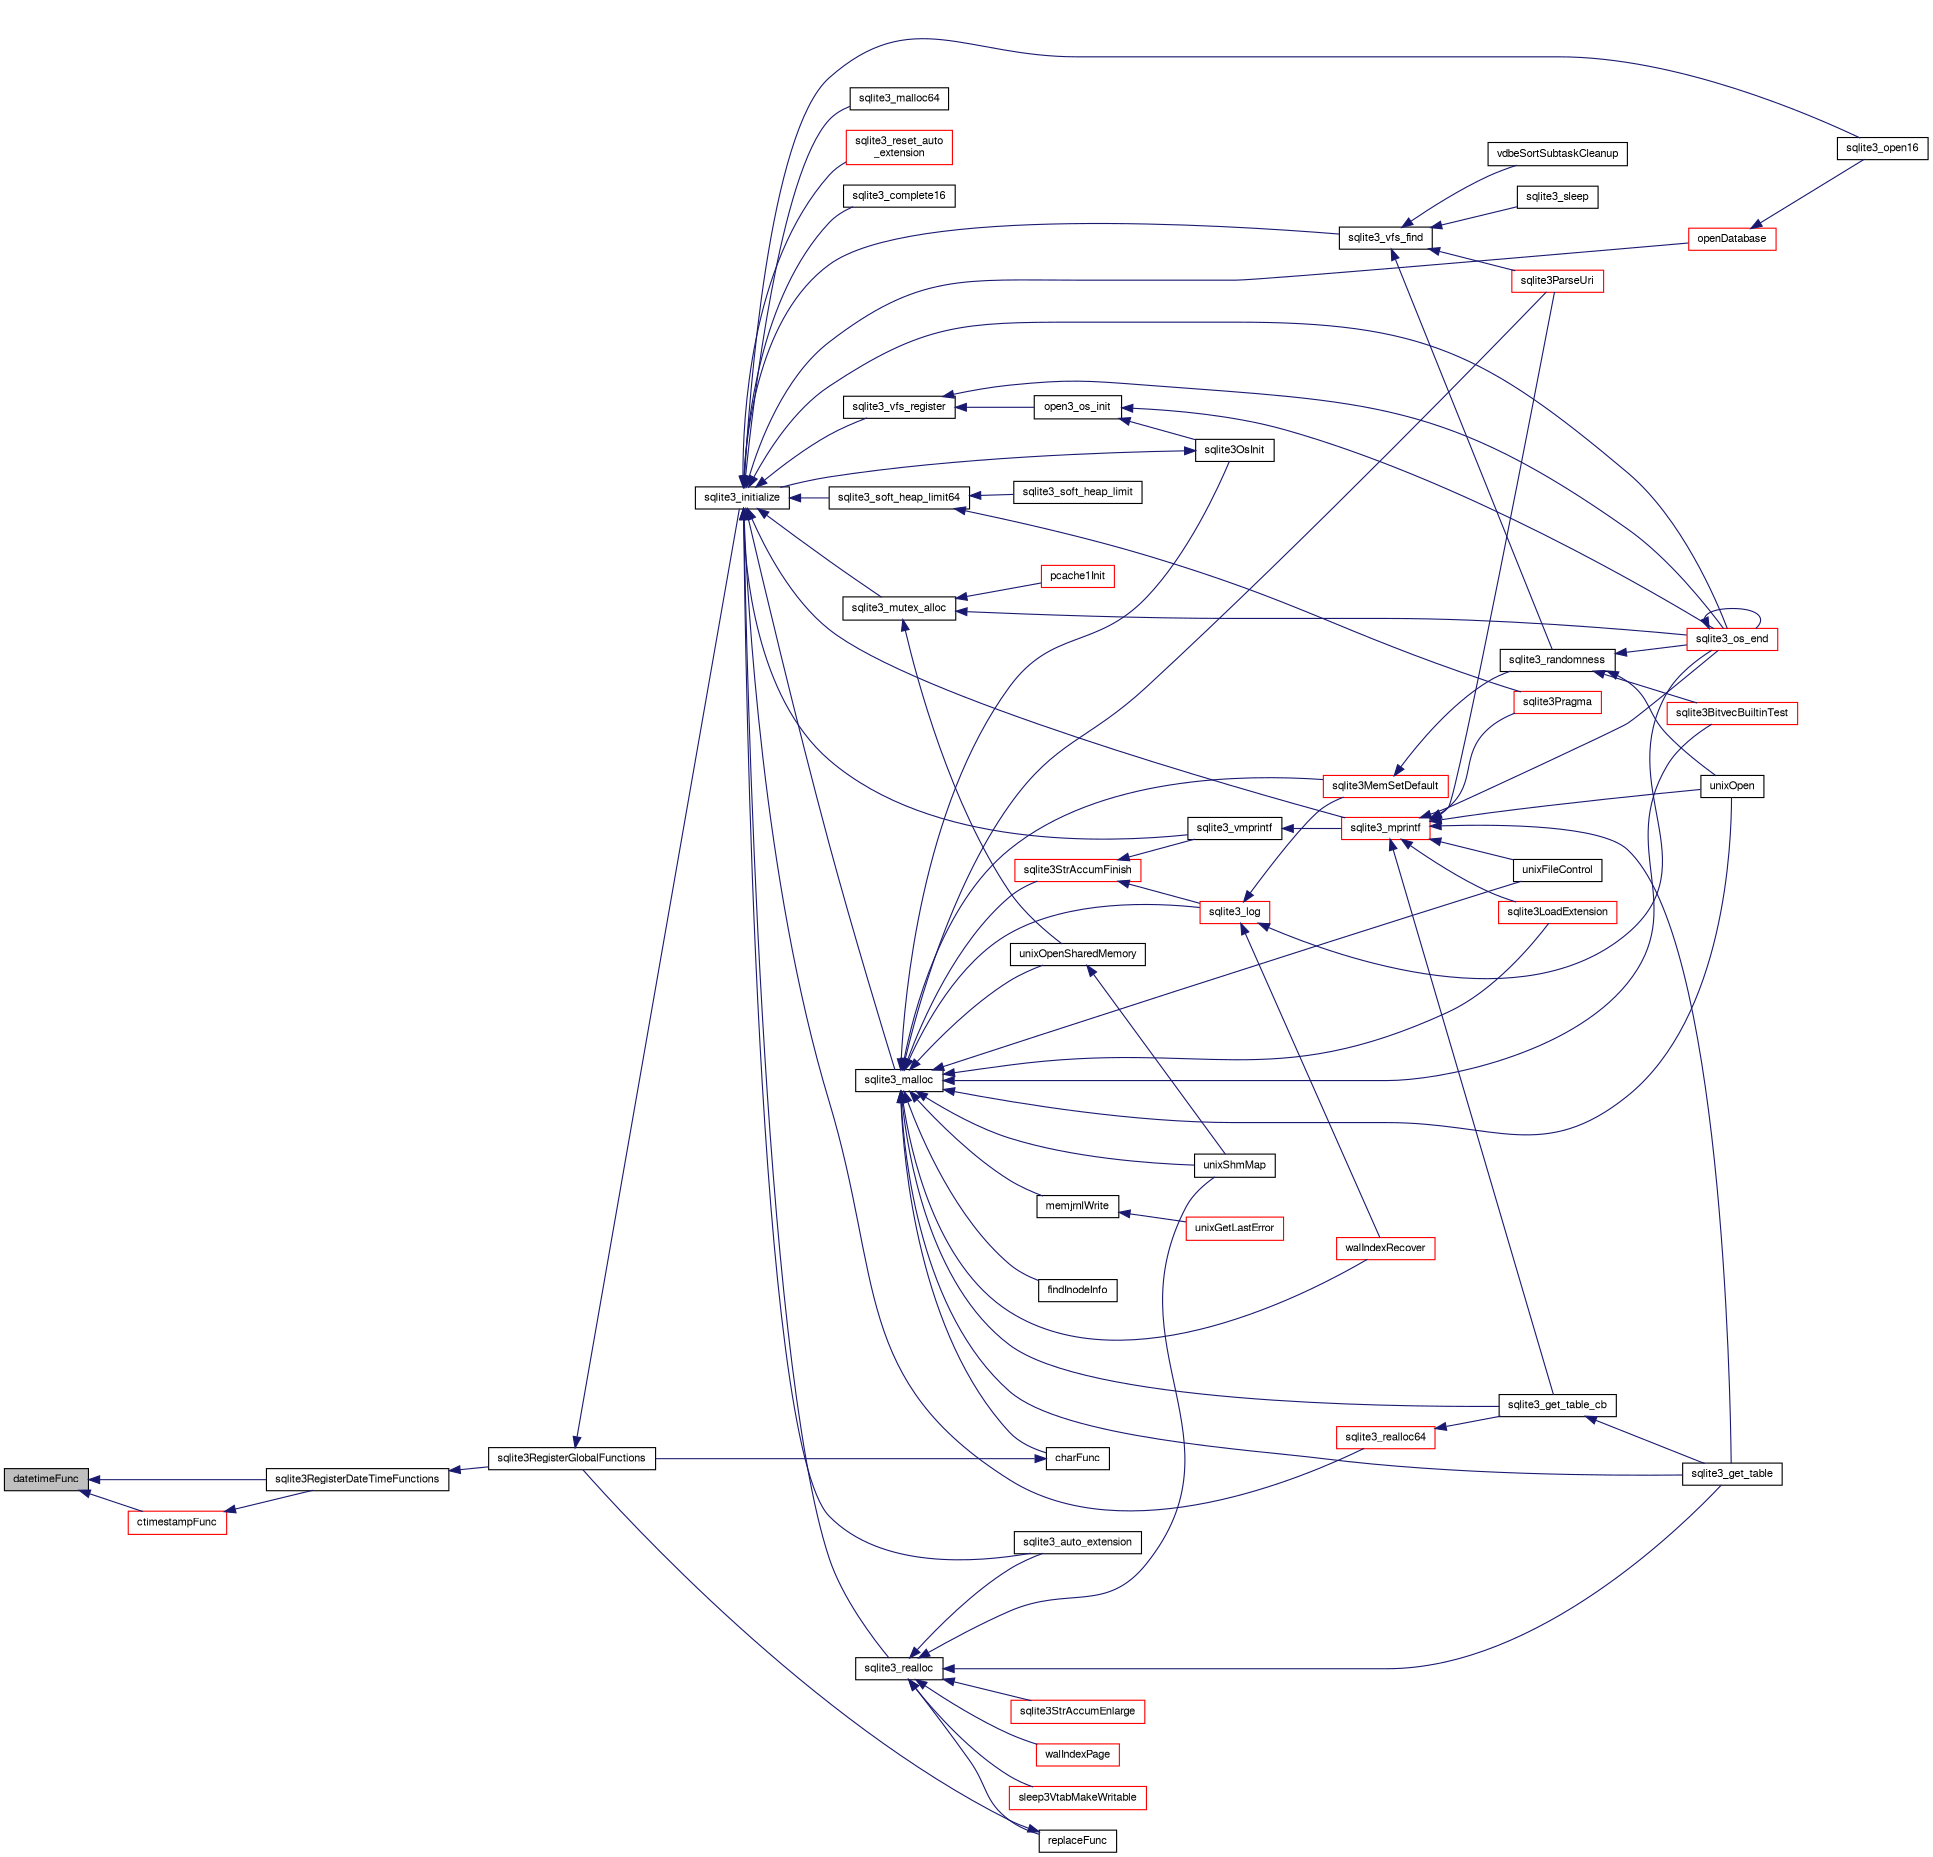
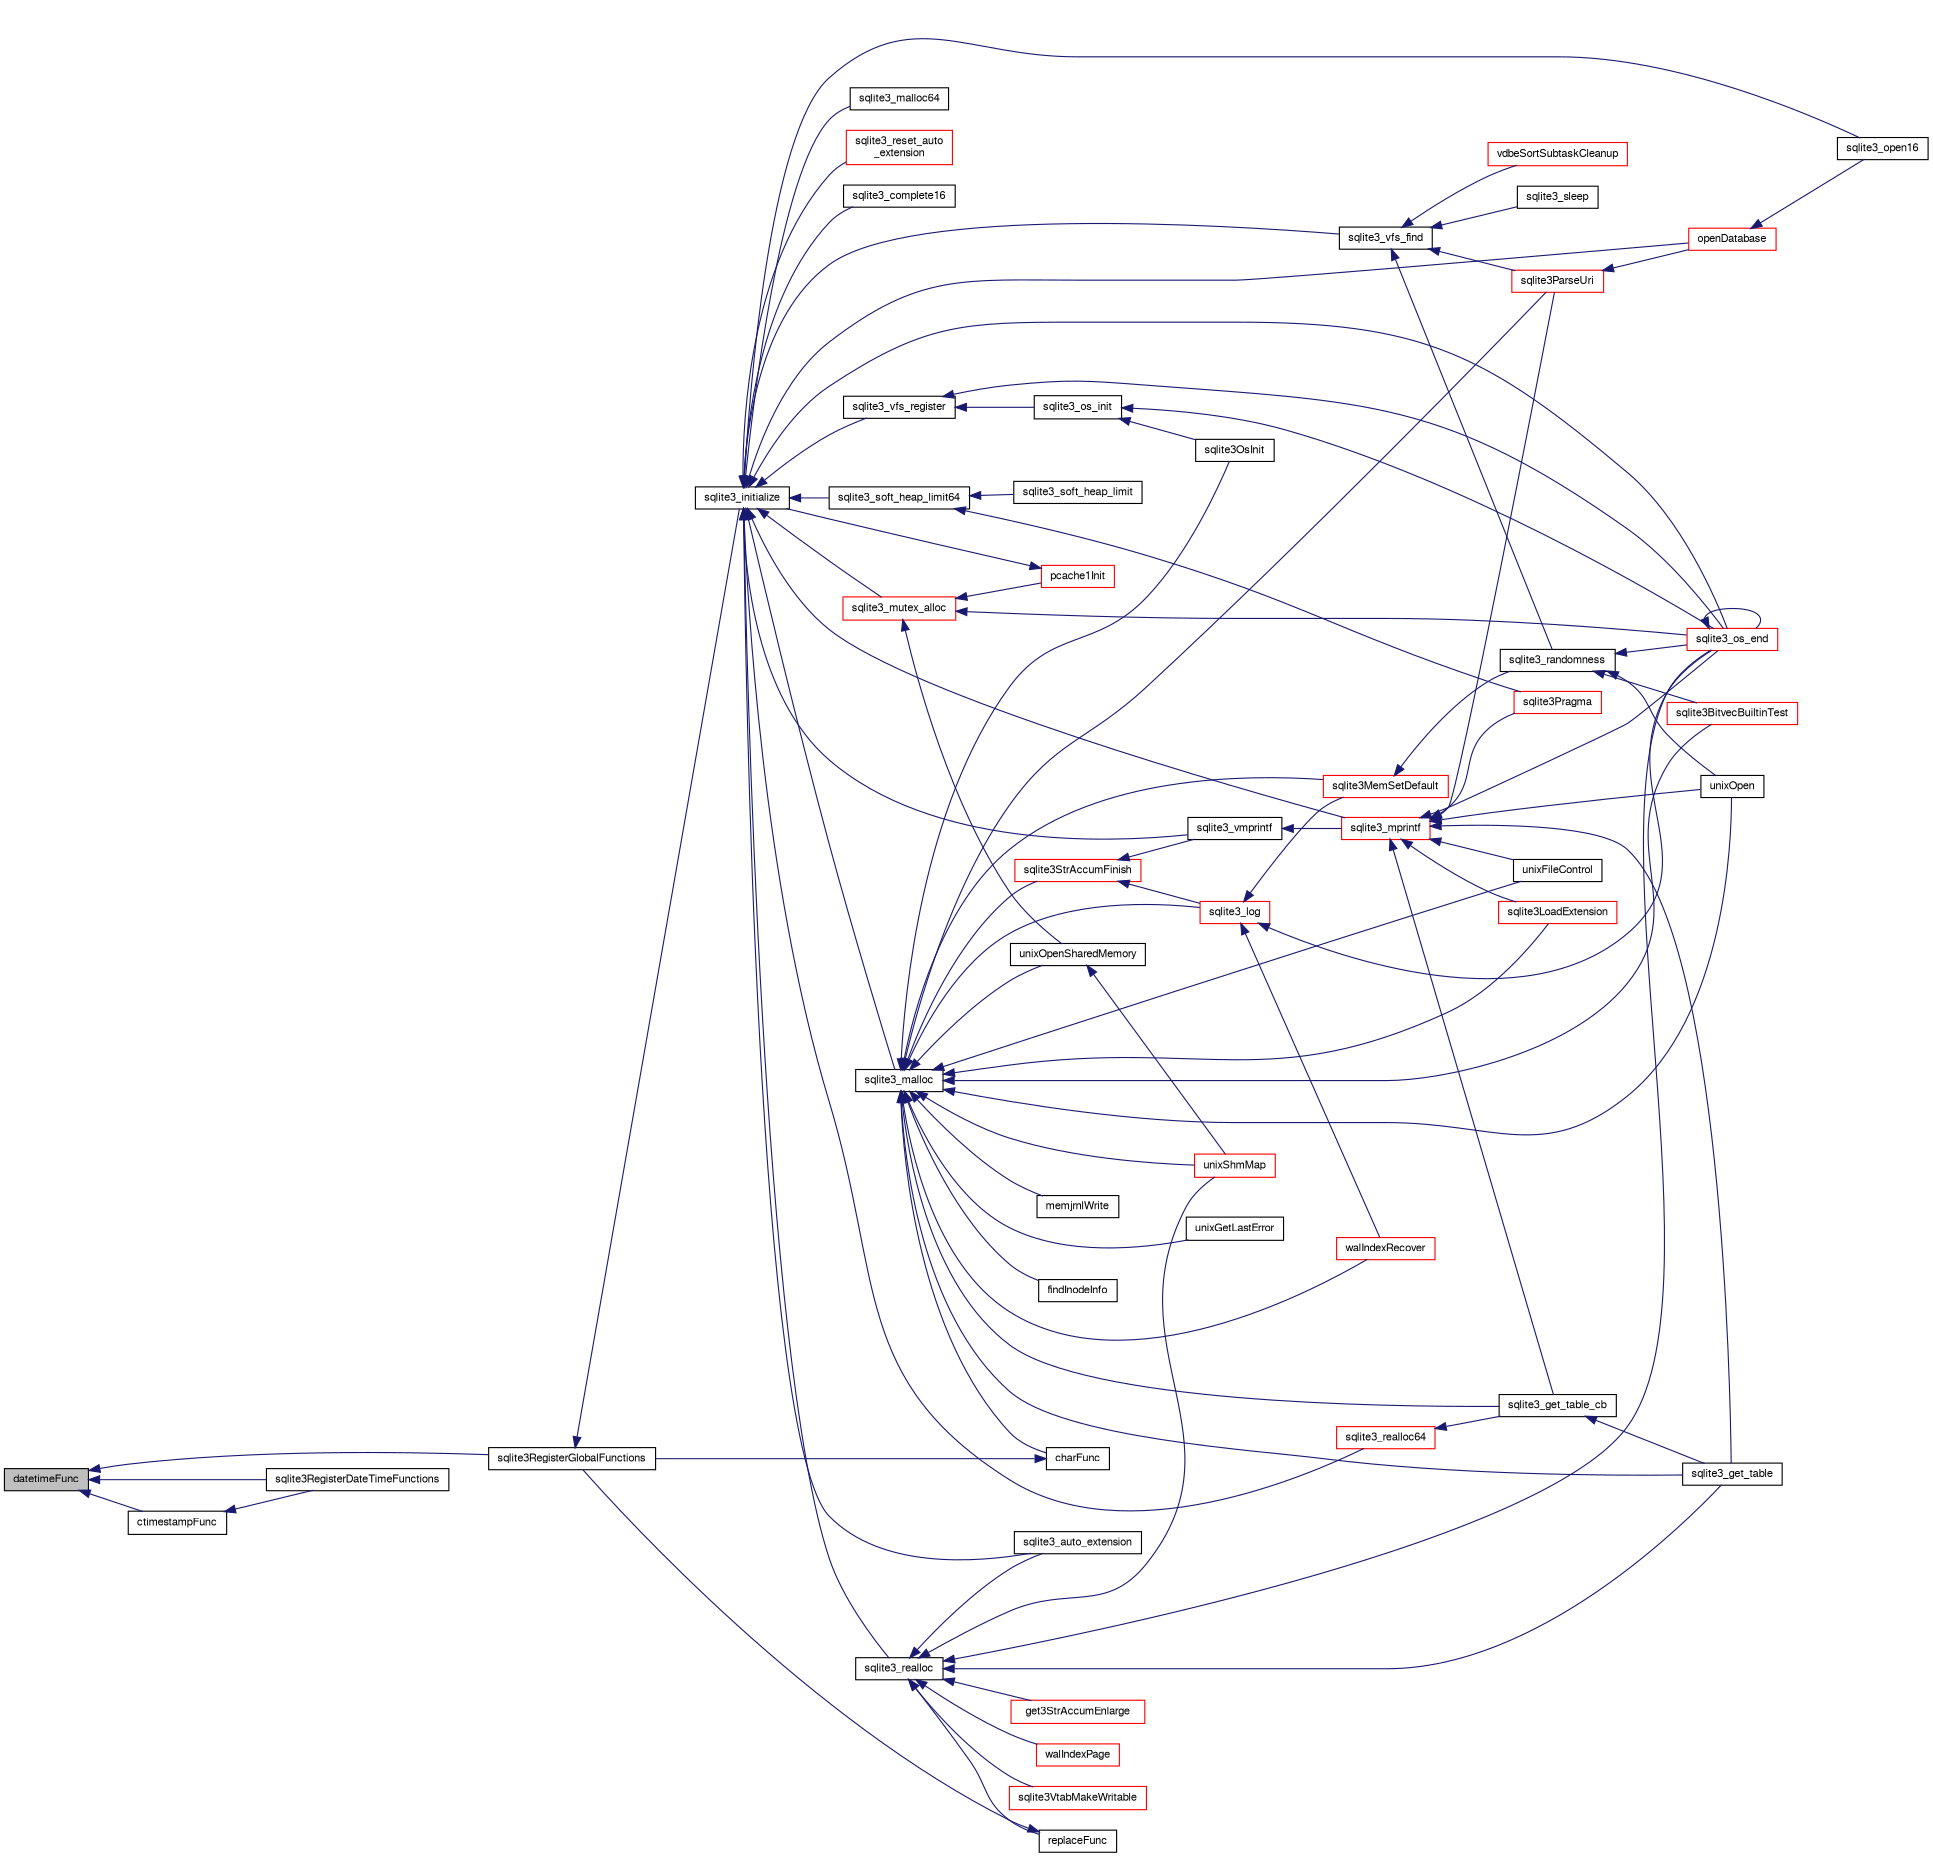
(1558, 154) -> (1558, 154)
none -> (1651, 259)
(1078, 407) -> (1078, 407)
(981, 460) -> (908, 538)
(899, 608) -> (899, 608)
(1235, 1166) -> (1235, 1166)
(1158, 1218) -> (1018, 1231)
(1235, 1229) -> (1235, 1229)
none -> (1644, 1387)
(474, 1468) -> (294, 1454)
(177, 1523) -> (177, 1523)
(1078, 1712) -> (1078, 1712)
(1078, 1798) -> (1078, 1798)
